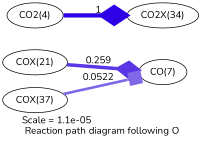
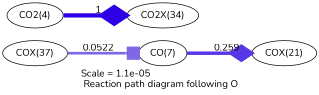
(92, 67) -> (209, 53)
